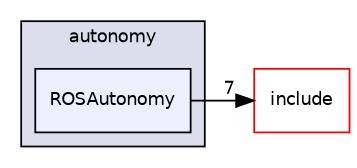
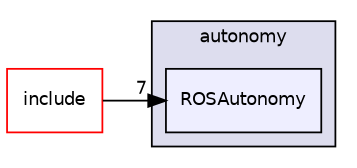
(216, 101) -> (125, 101)
